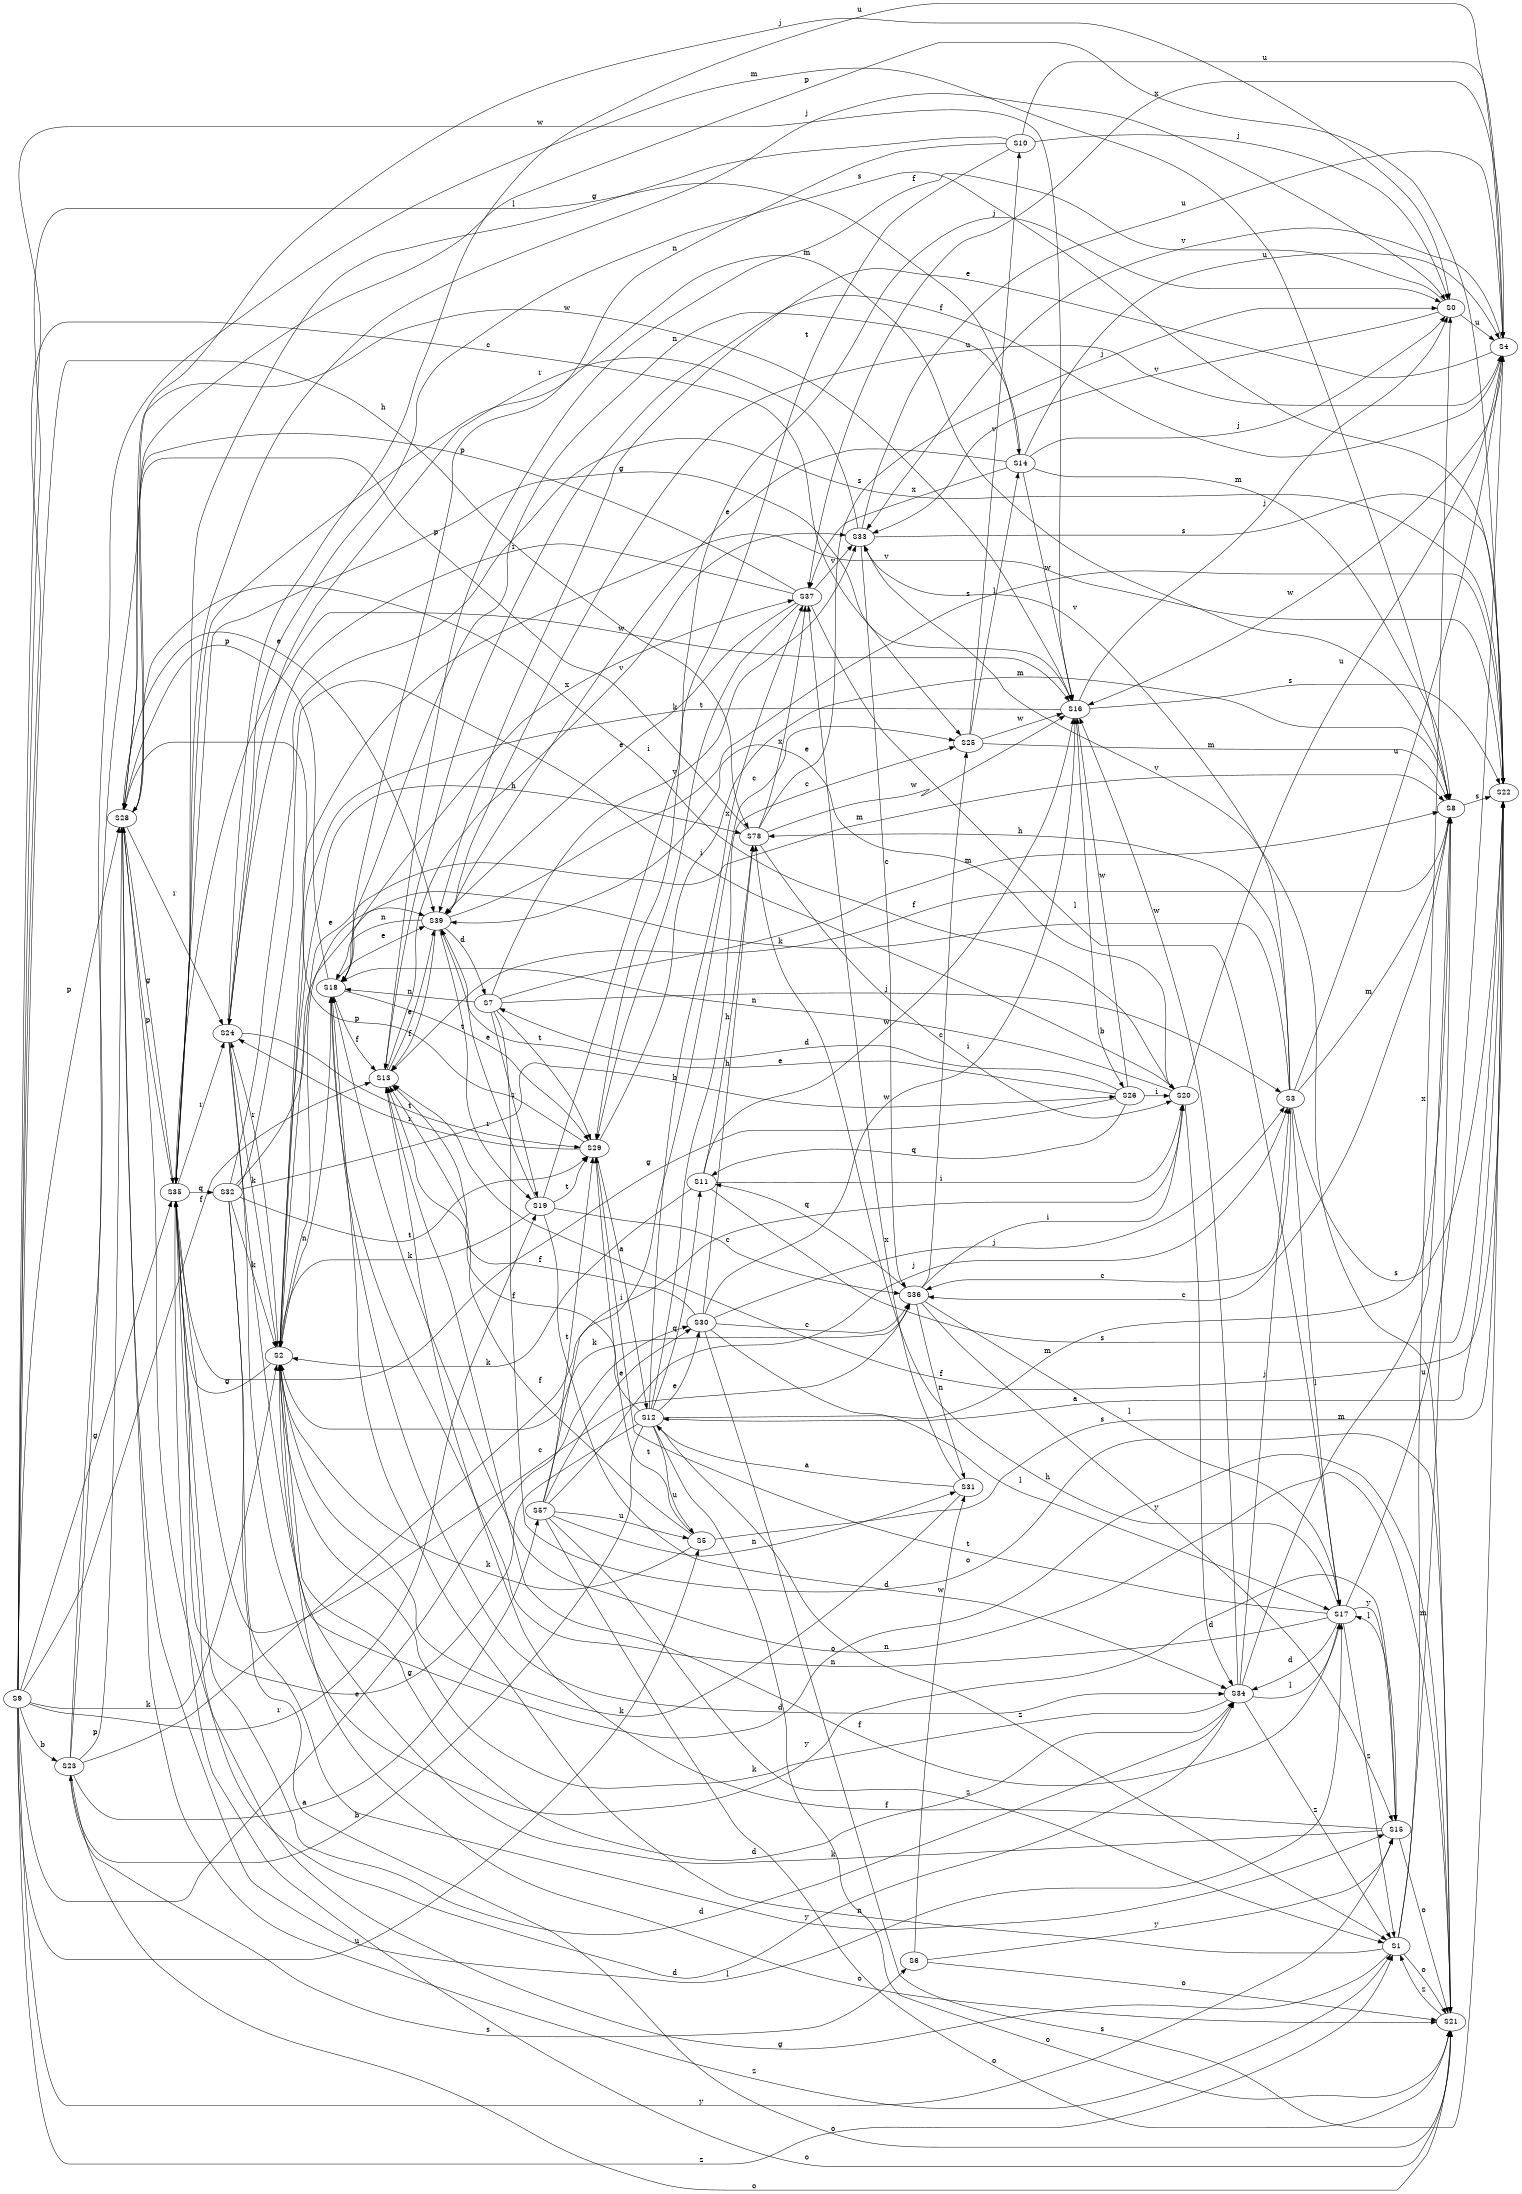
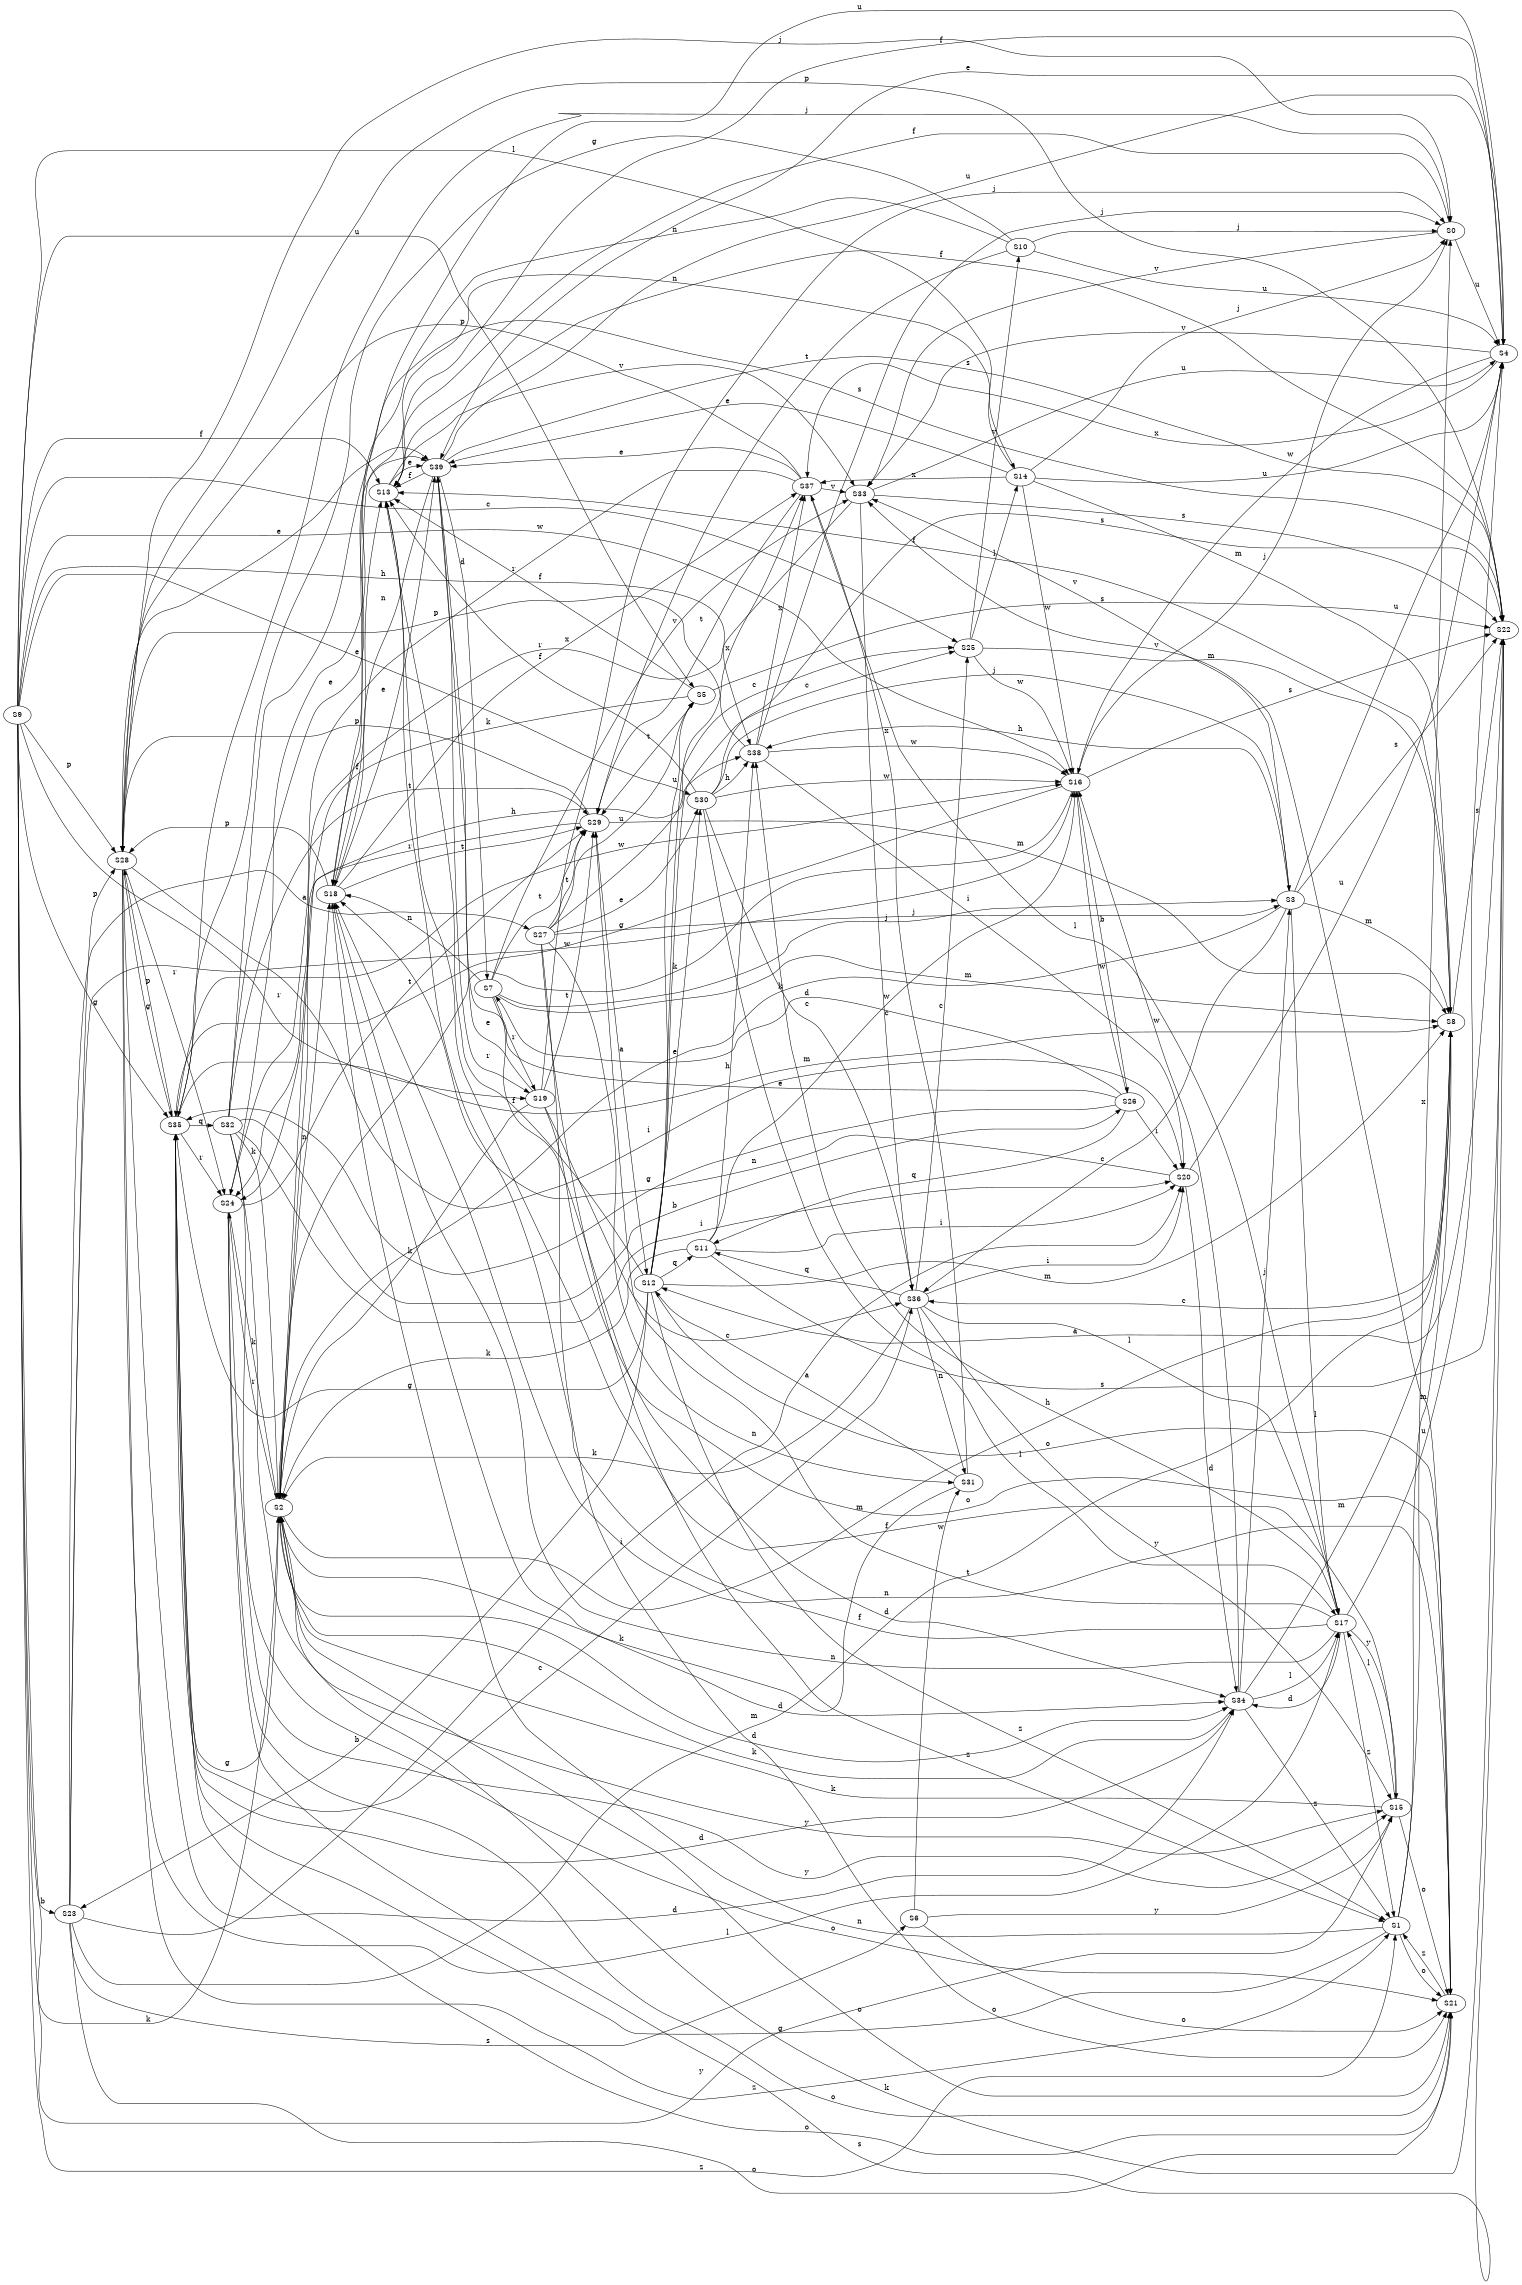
(887, 557) -> (887, 2088)
(850, 831) -> none
(754, 837) -> (754, 753)
(540, 1511) -> (540, 935)
